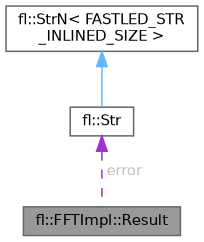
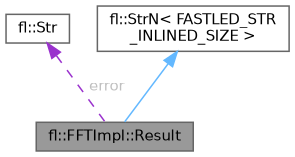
(102, 87) -> (146, 93)
